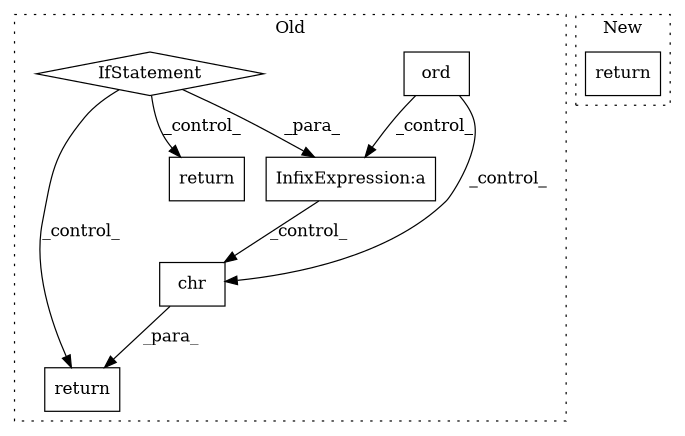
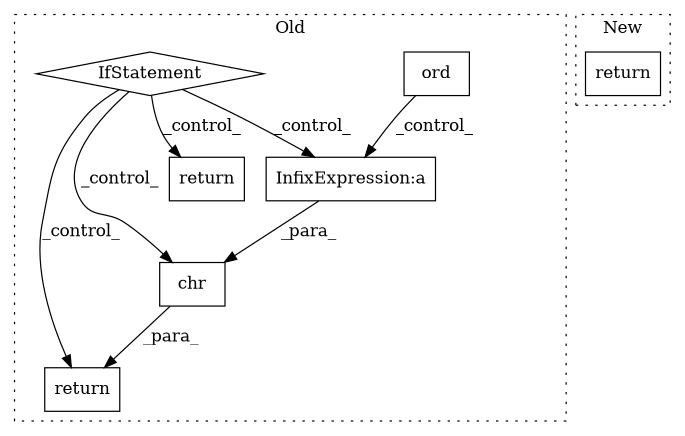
(312, 126) -> (312, 126)
(308, 232) -> (308, 232)
(401, 234) -> (76, 187)
